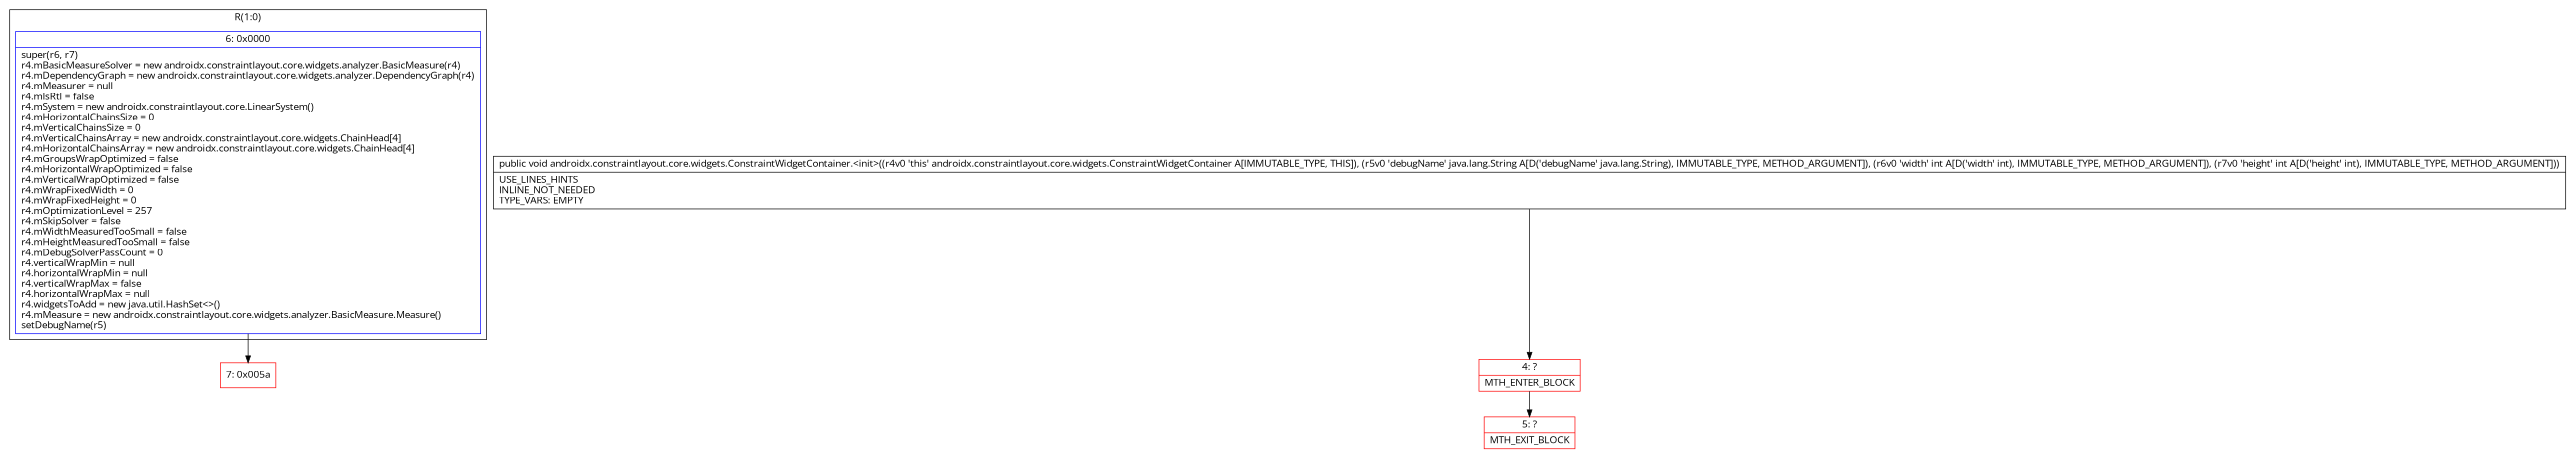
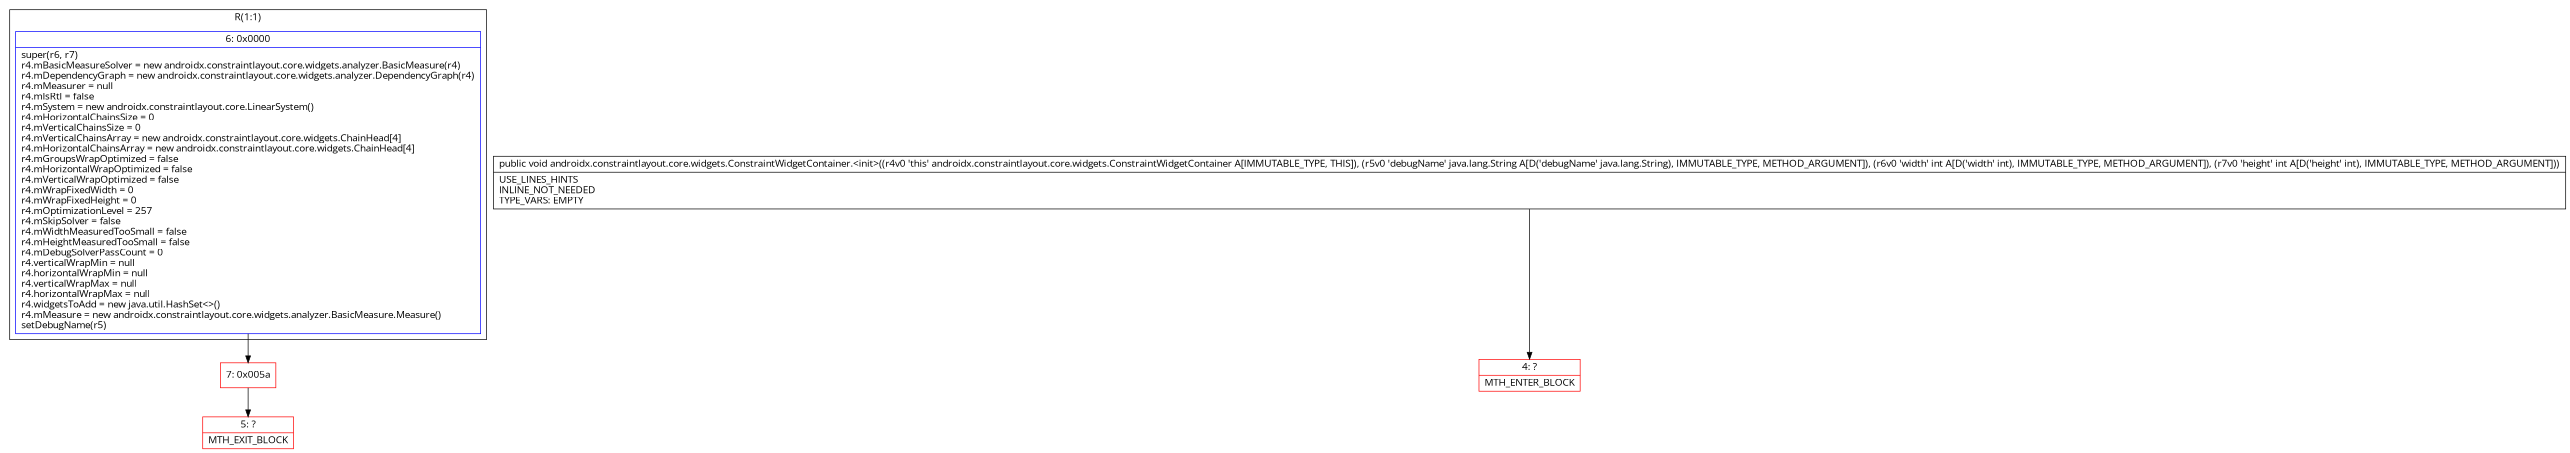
(248, 18) -> (248, 18)
(81, 284) -> (79, 284)
(1530, 401) -> (248, 399)
